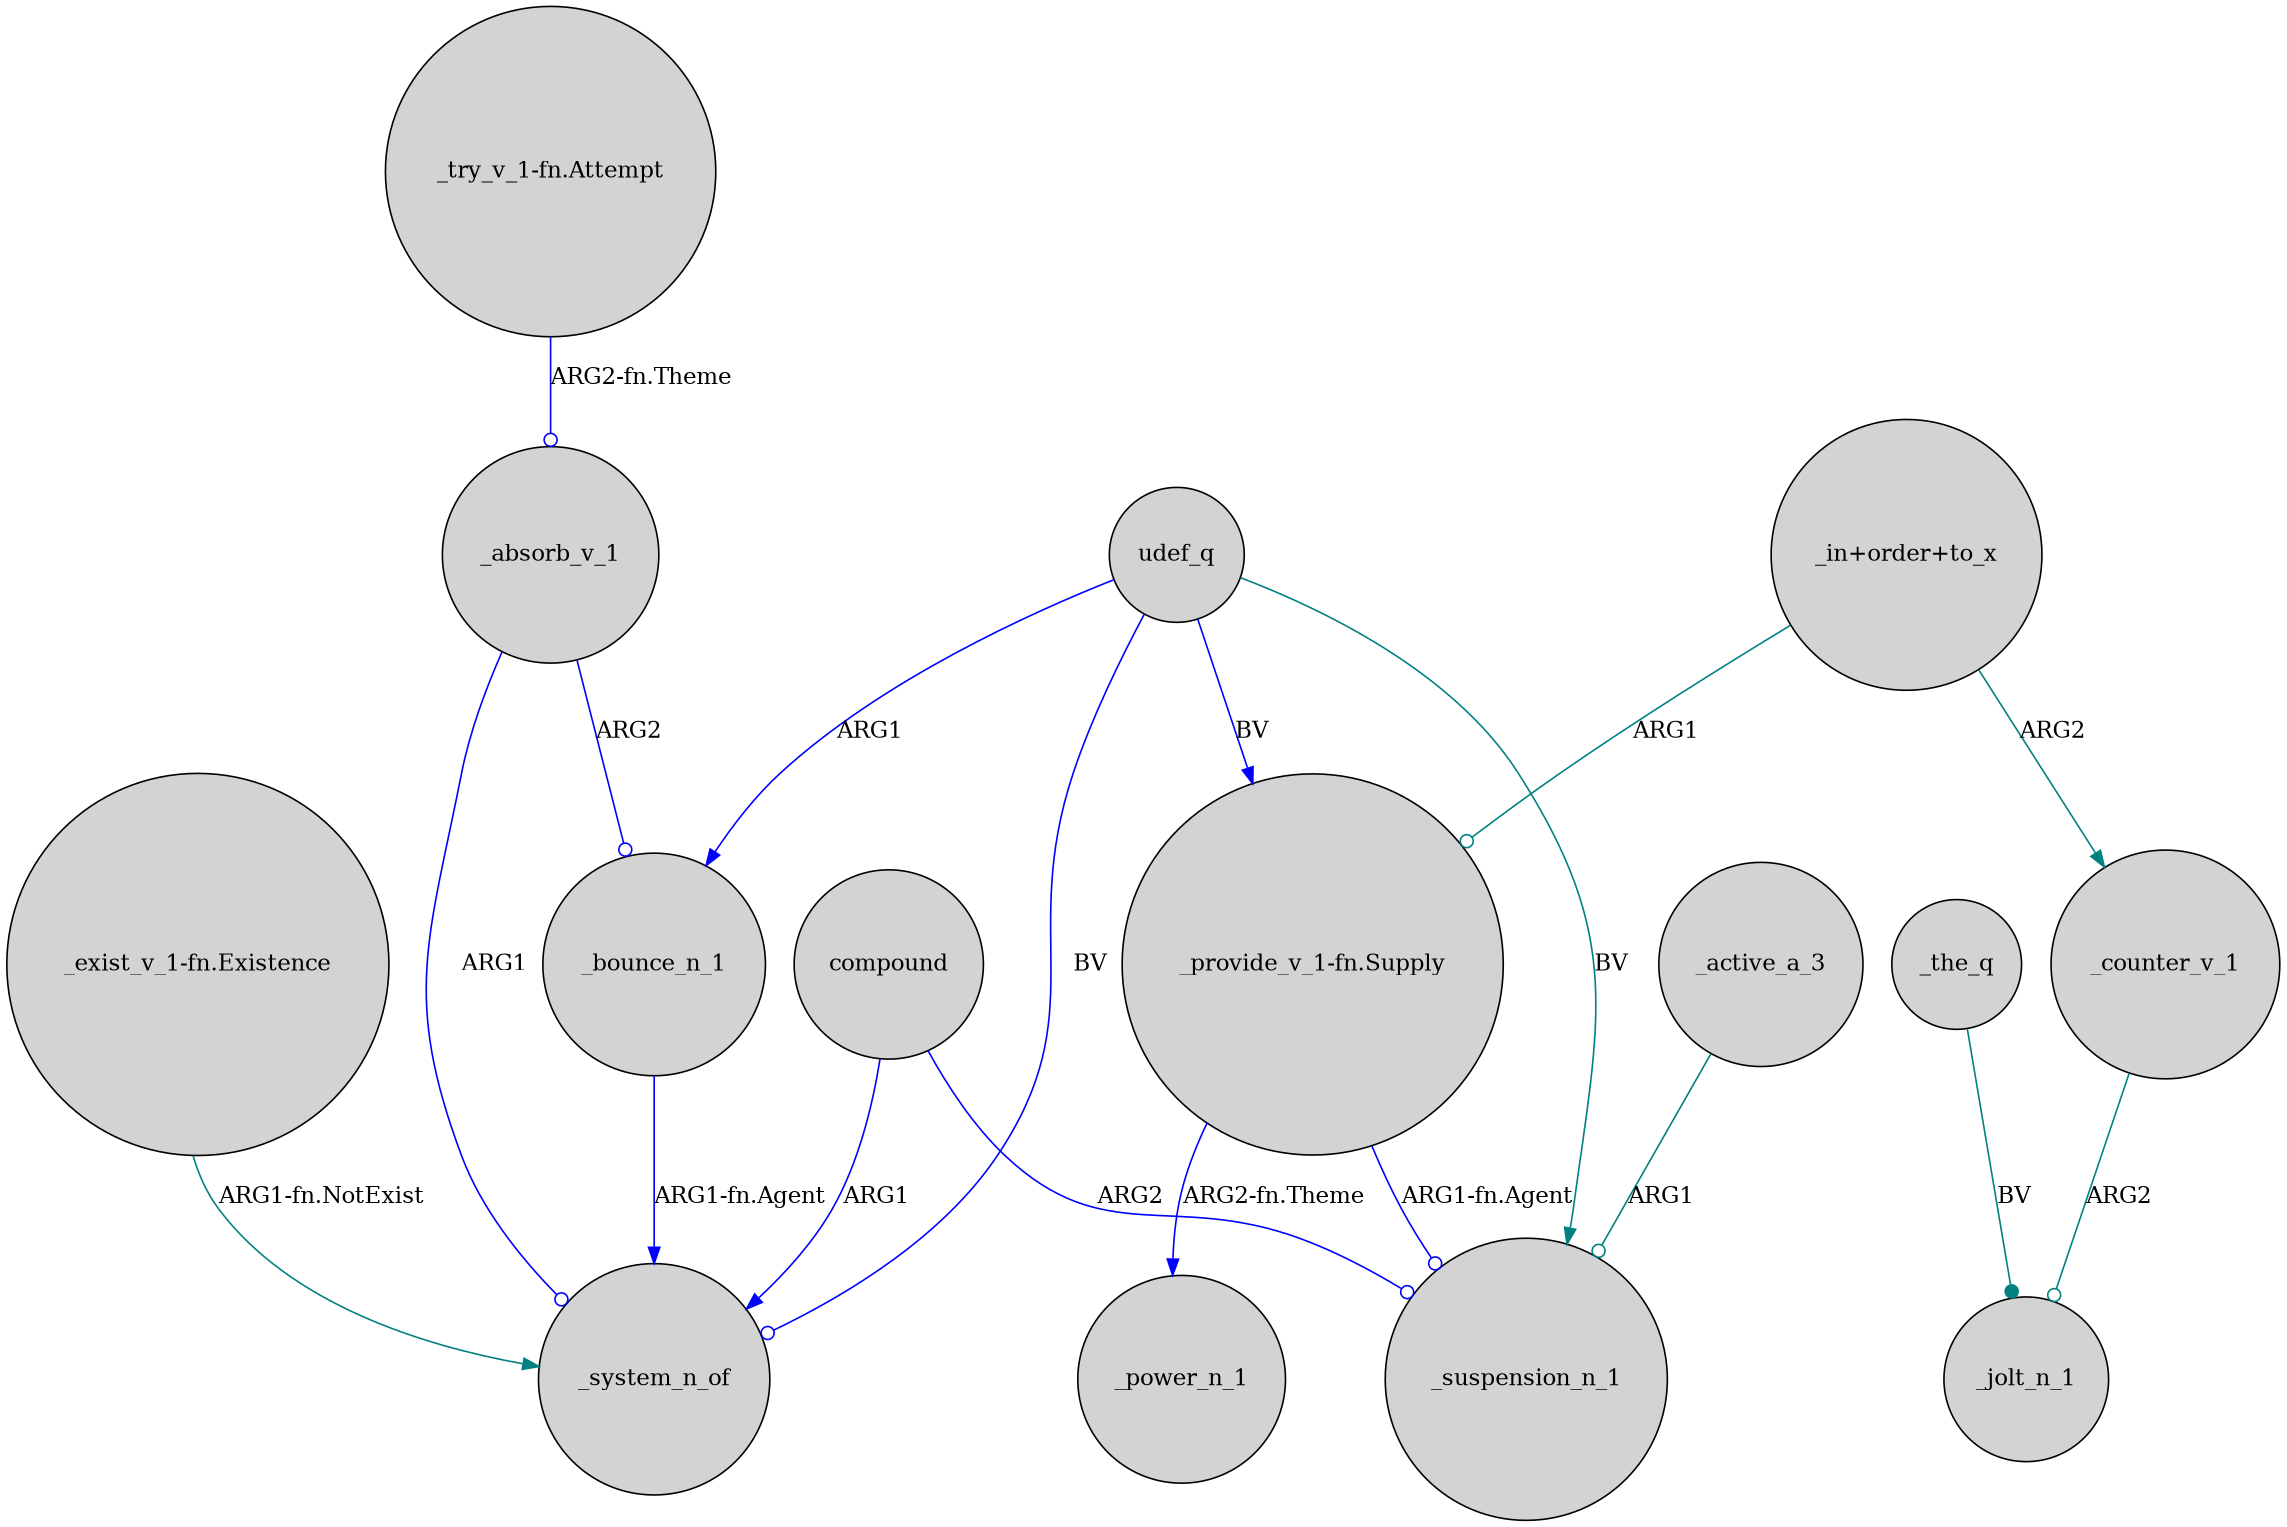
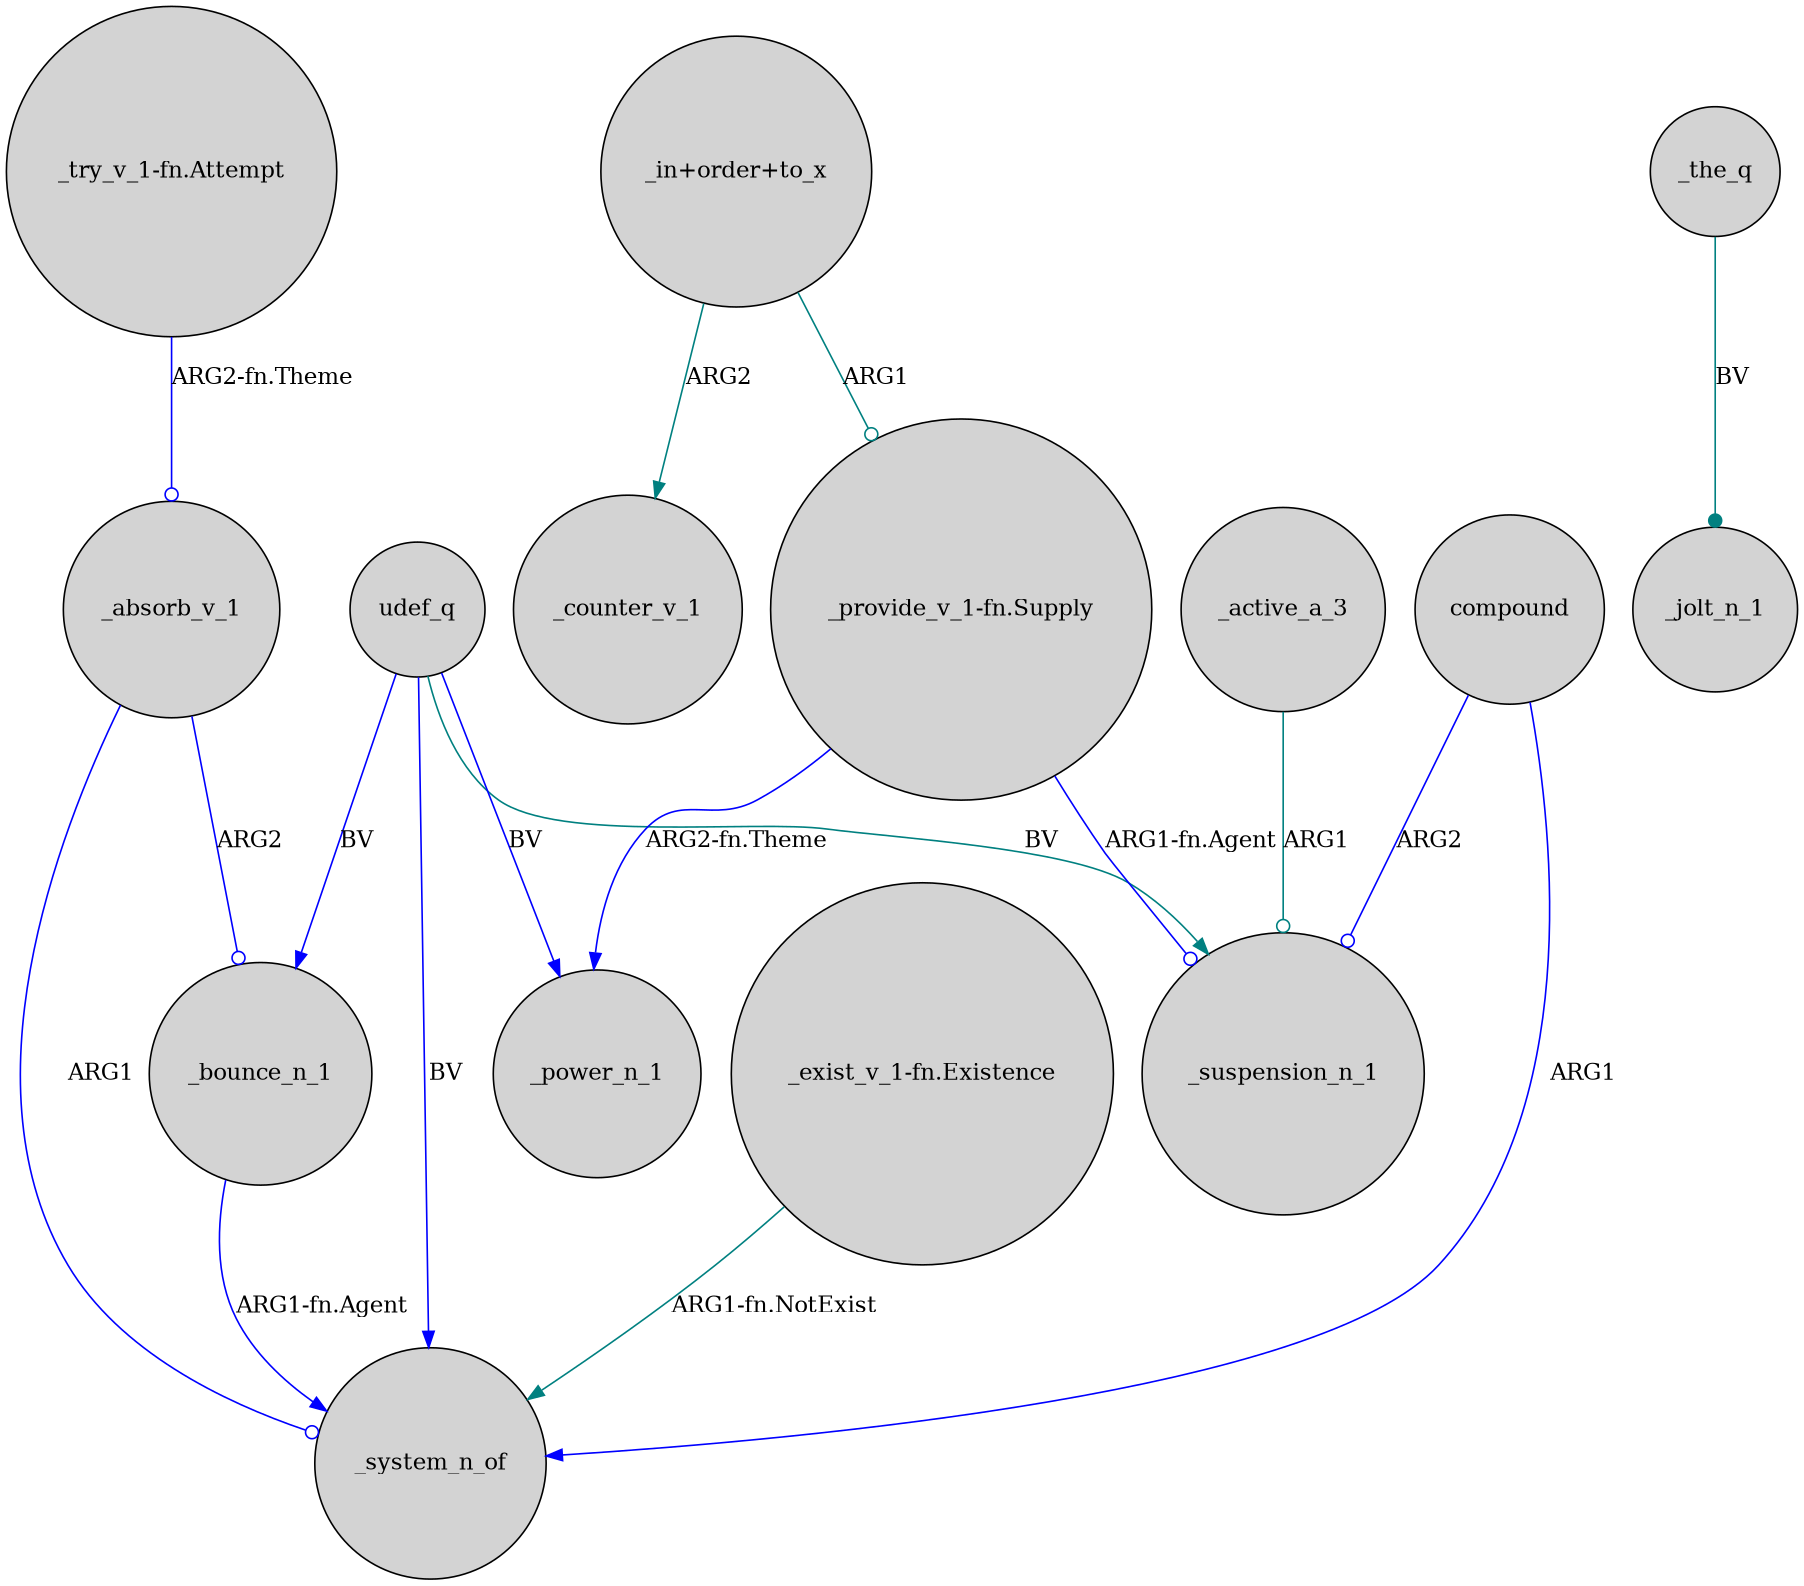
(1223, 693) -> (498, 817)
(870, 732) -> (357, 841)
(1048, 1025) -> (424, 1004)
(2093, 1181) -> none
